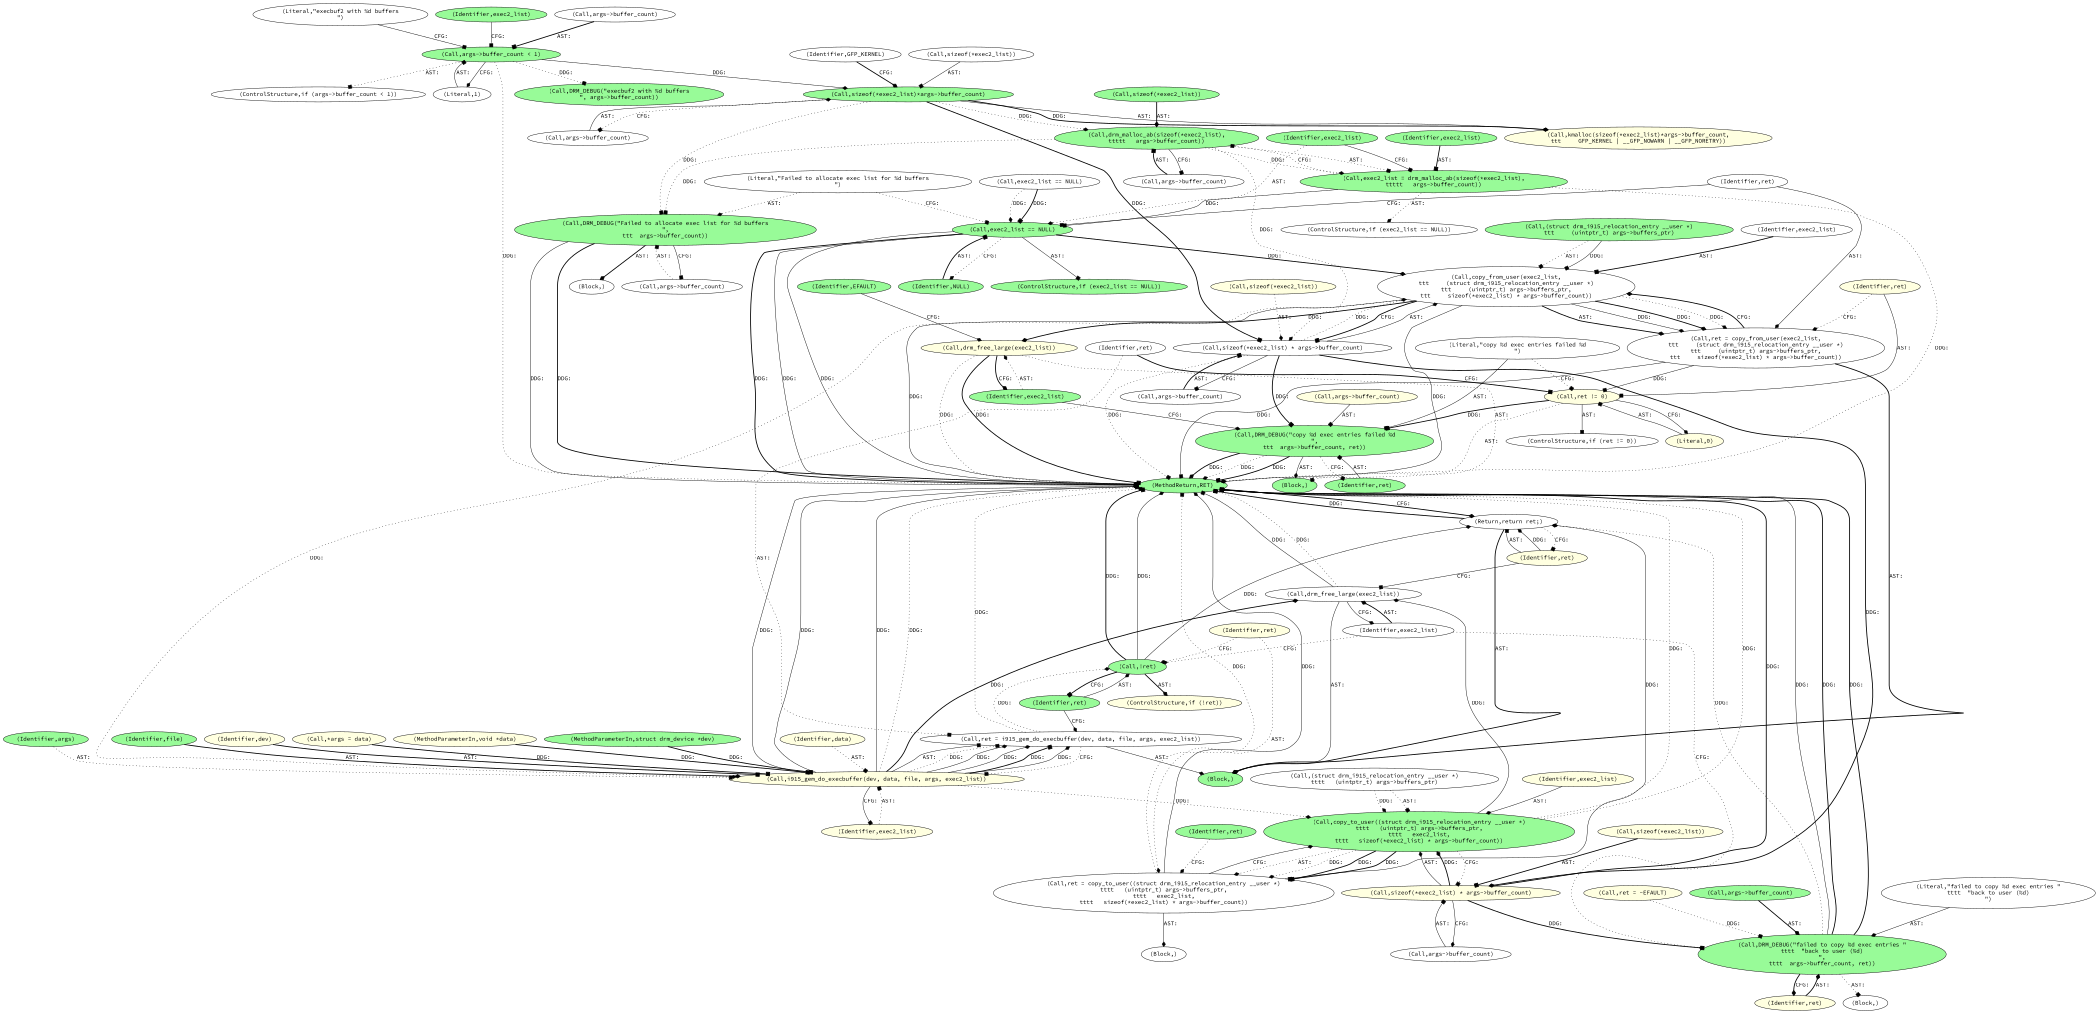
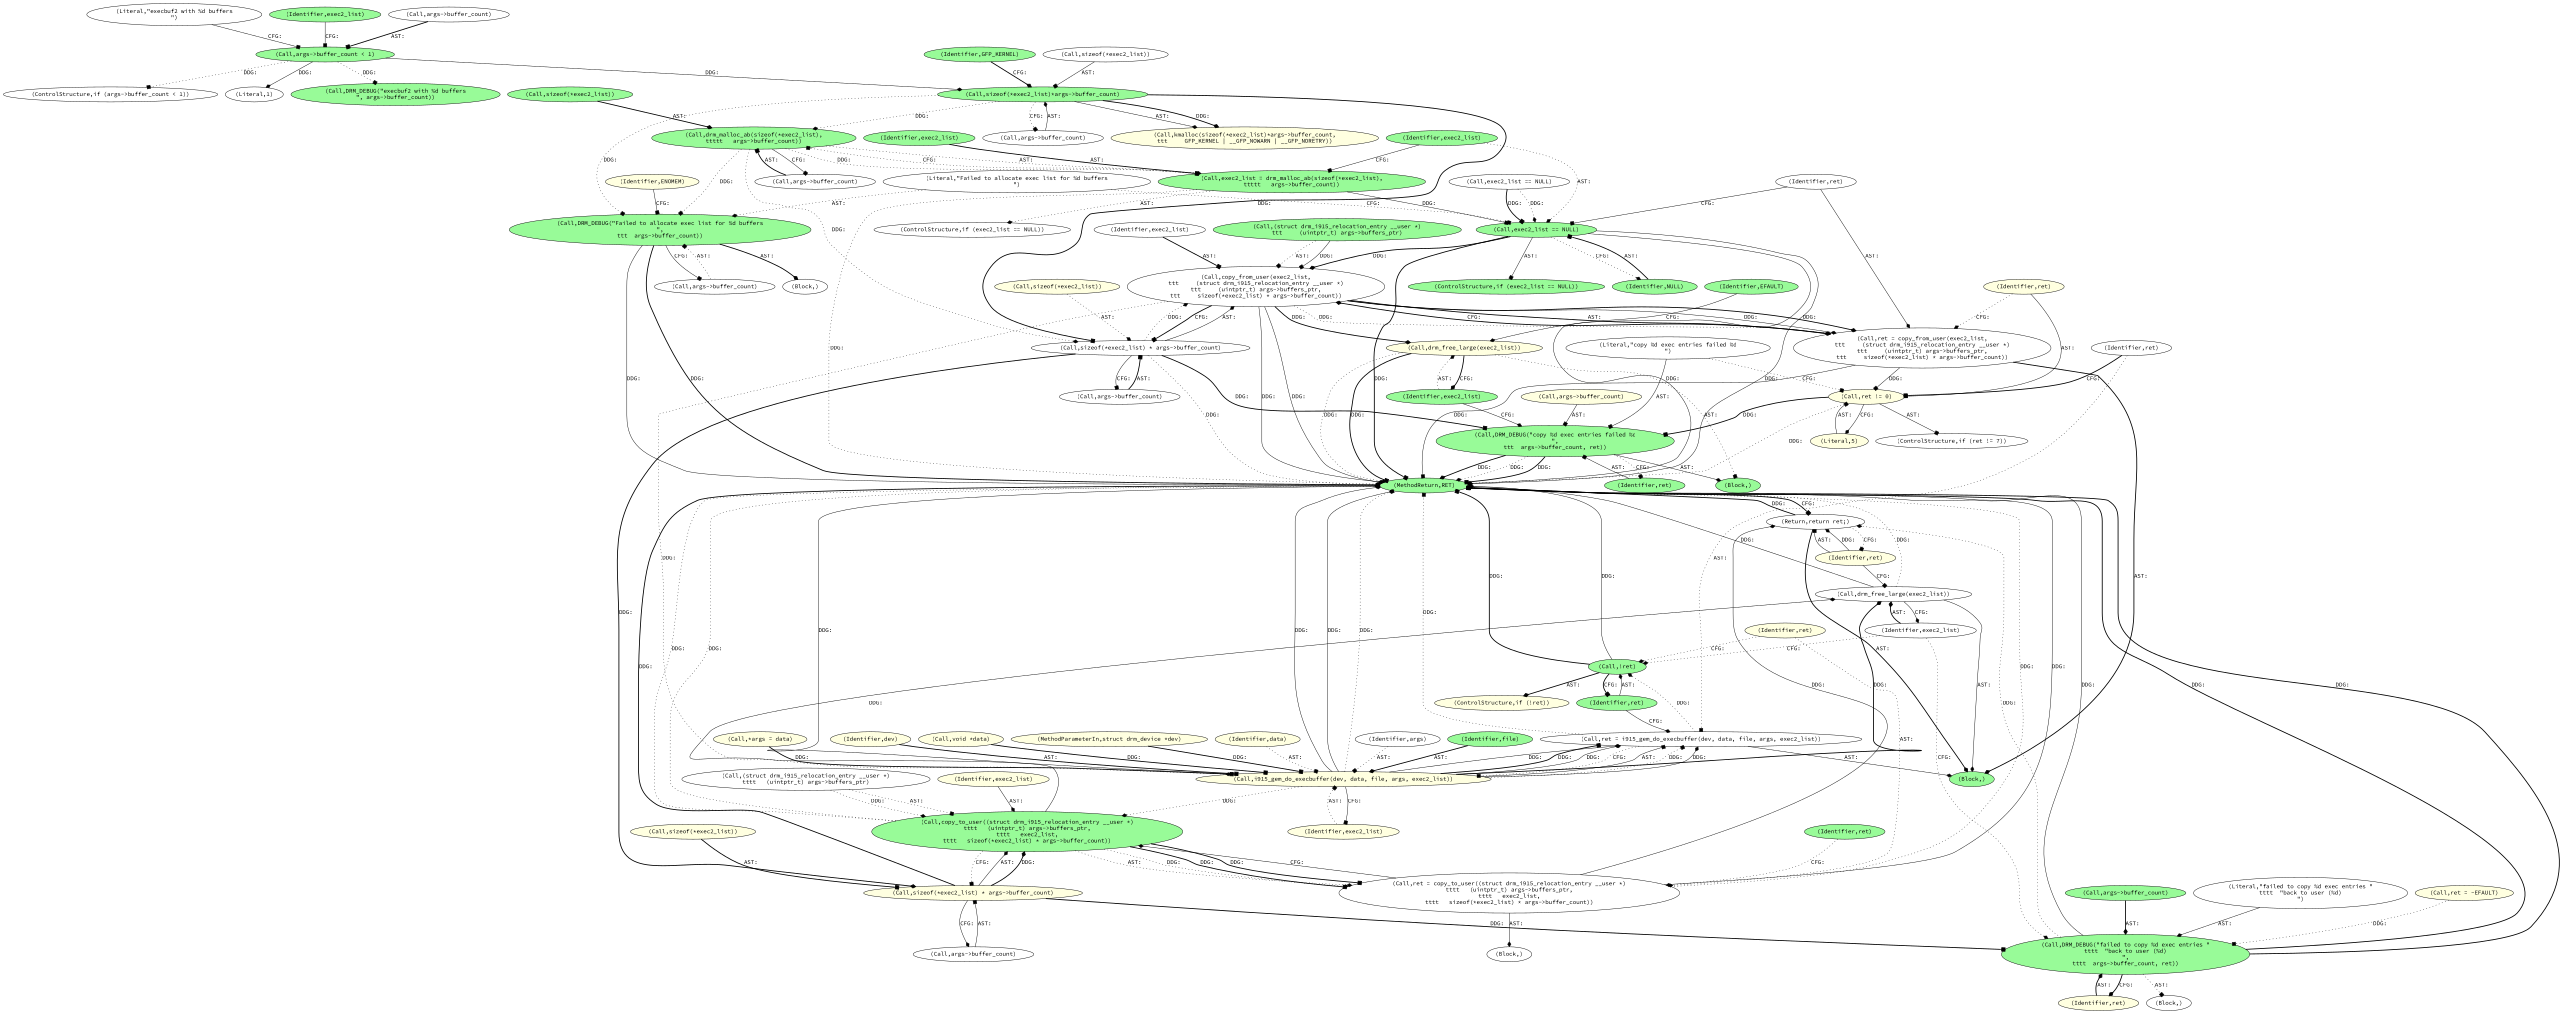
(845, 54) -> (980, 54)
(434, 73) -> (252, 73)
(488, 73) -> (307, 73)
(455, 74) -> none
none -> (652, 182)
(1493, 441) -> (1798, 441)
(1582, 441) -> (1952, 441)
(1695, 441) -> (1839, 441)
(544, 471) -> none
(1346, 500) -> (1639, 493)
(1293, 567) -> none
(46, 739) -> (1398, 739)
(465, 739) -> (961, 739)
(642, 739) -> (1109, 739)
